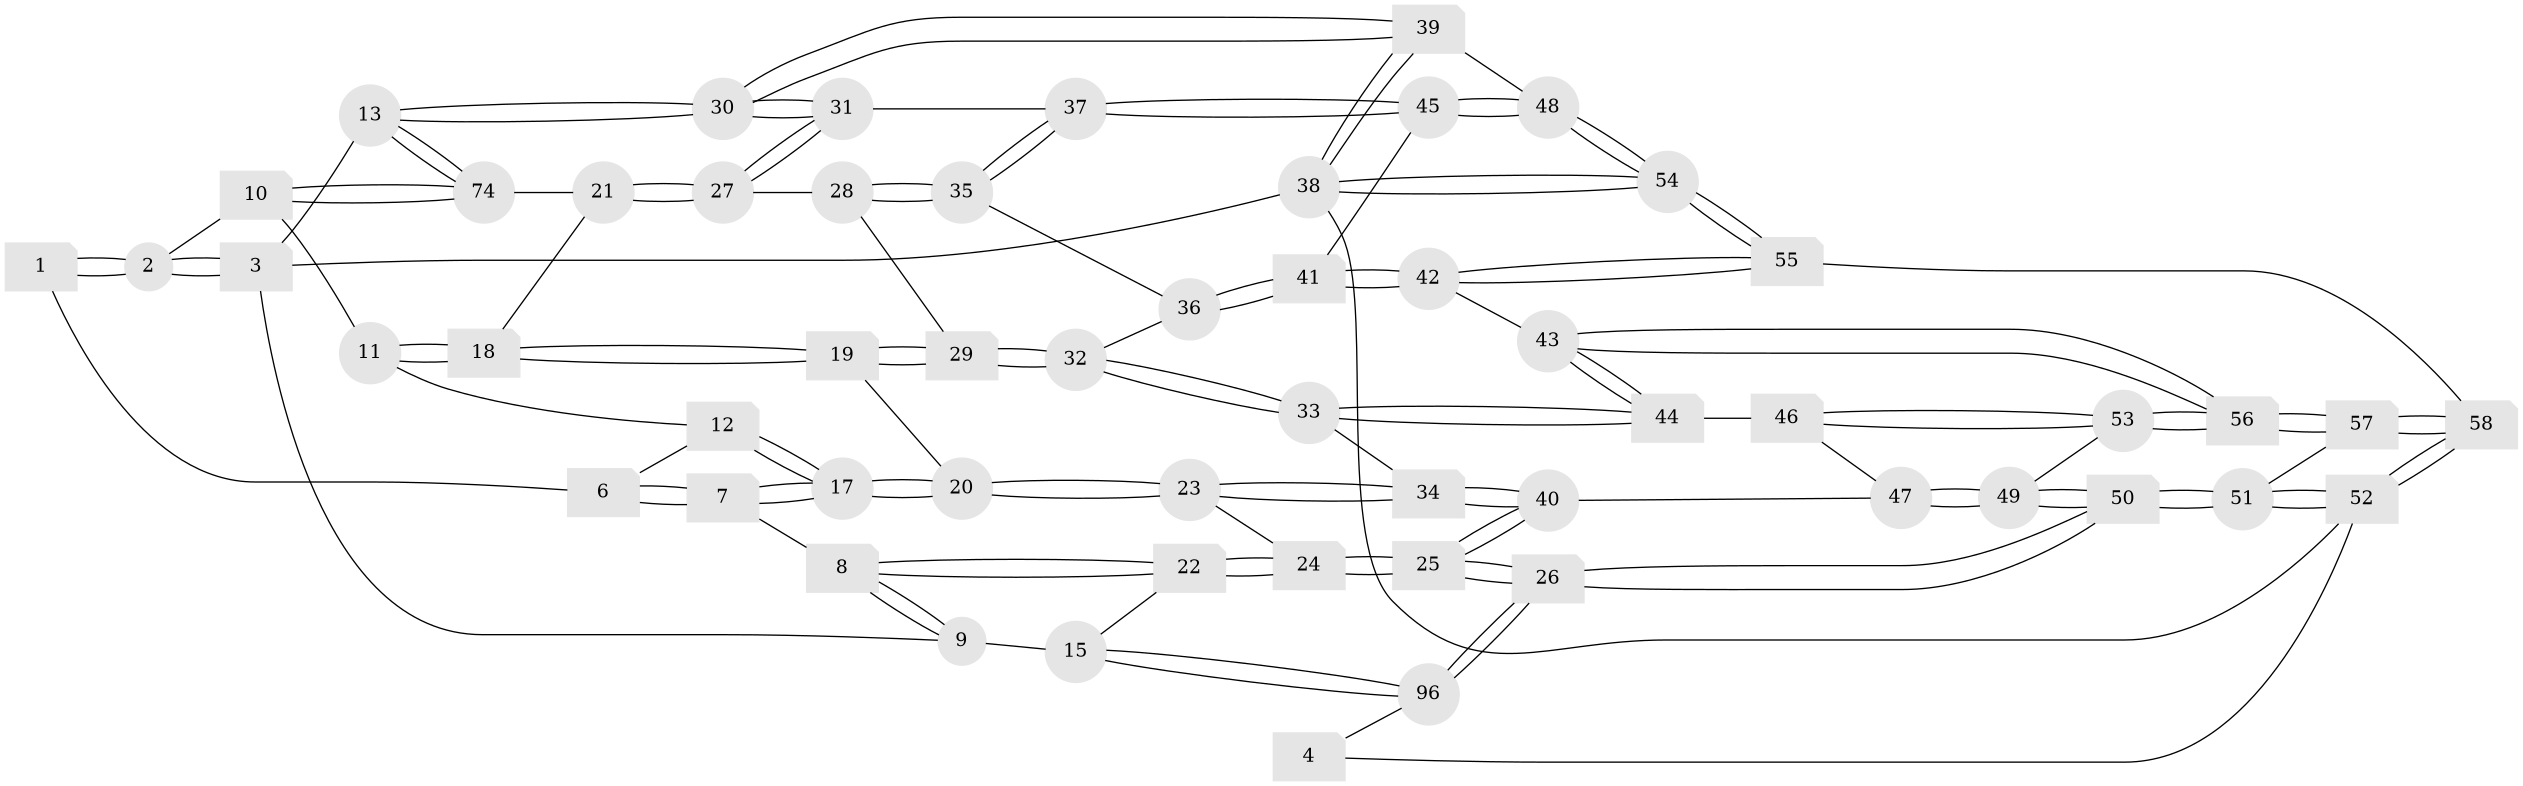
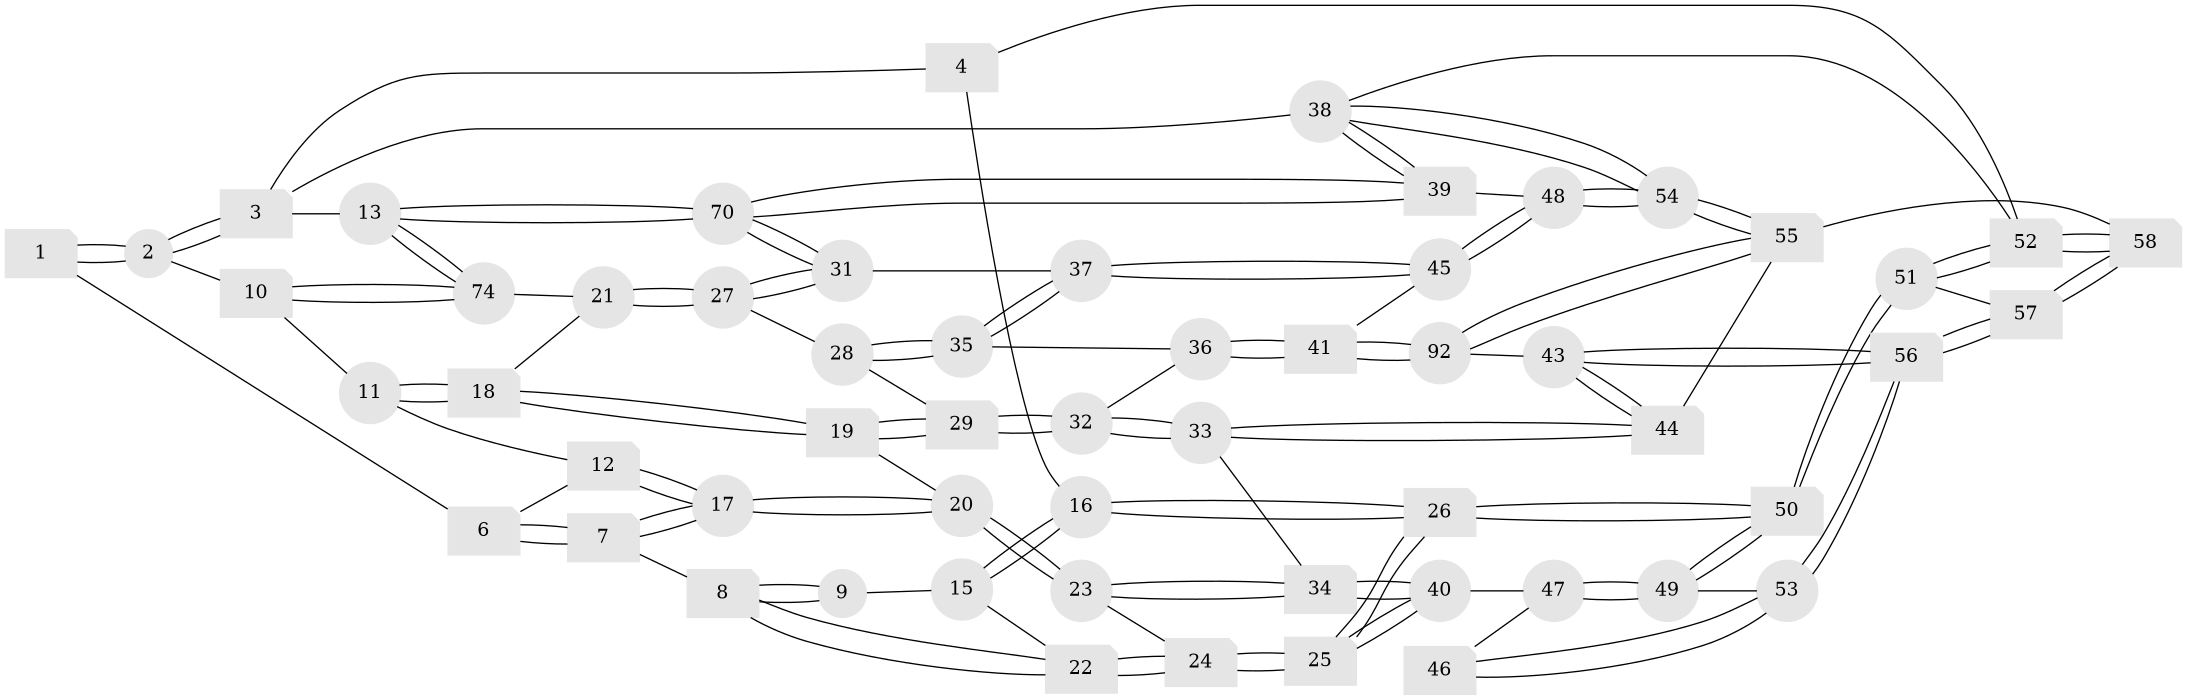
(723, 109) -> (723, 214)
(1429, 279) -> (1440, 353)
(1728, 418) -> (1727, 334)
(489, 635) -> (576, 73)
(1429, 694) -> (1081, 507)
